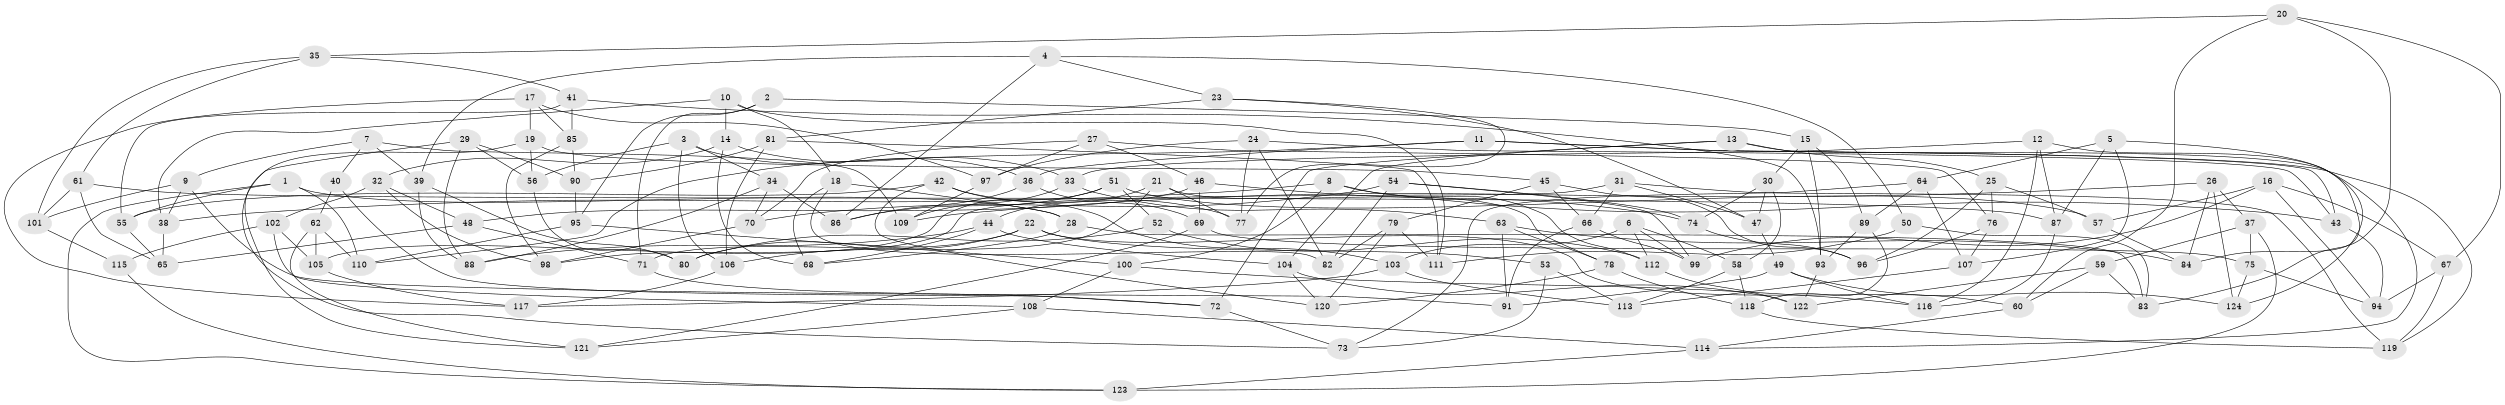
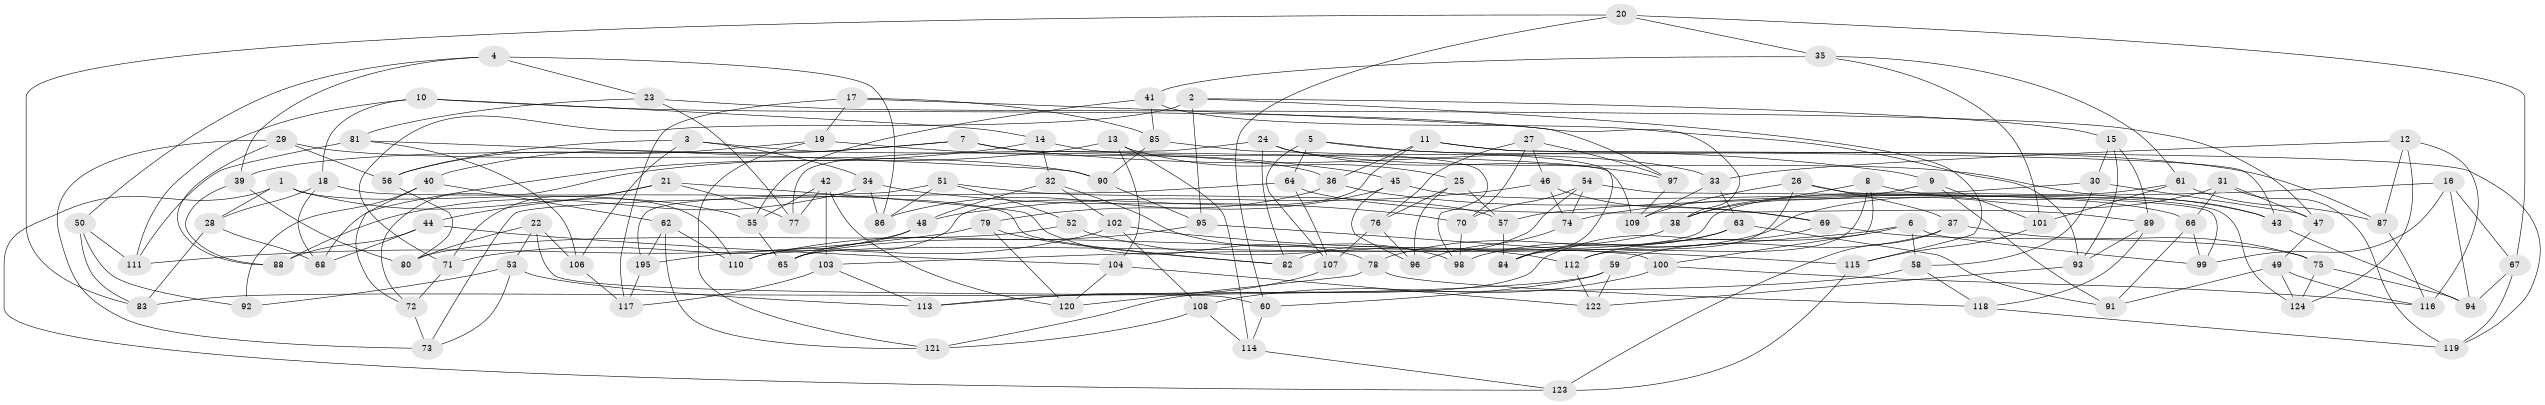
none -> (1675, 126)
(316, 265) -> (643, 265)
none -> (247, 307)
